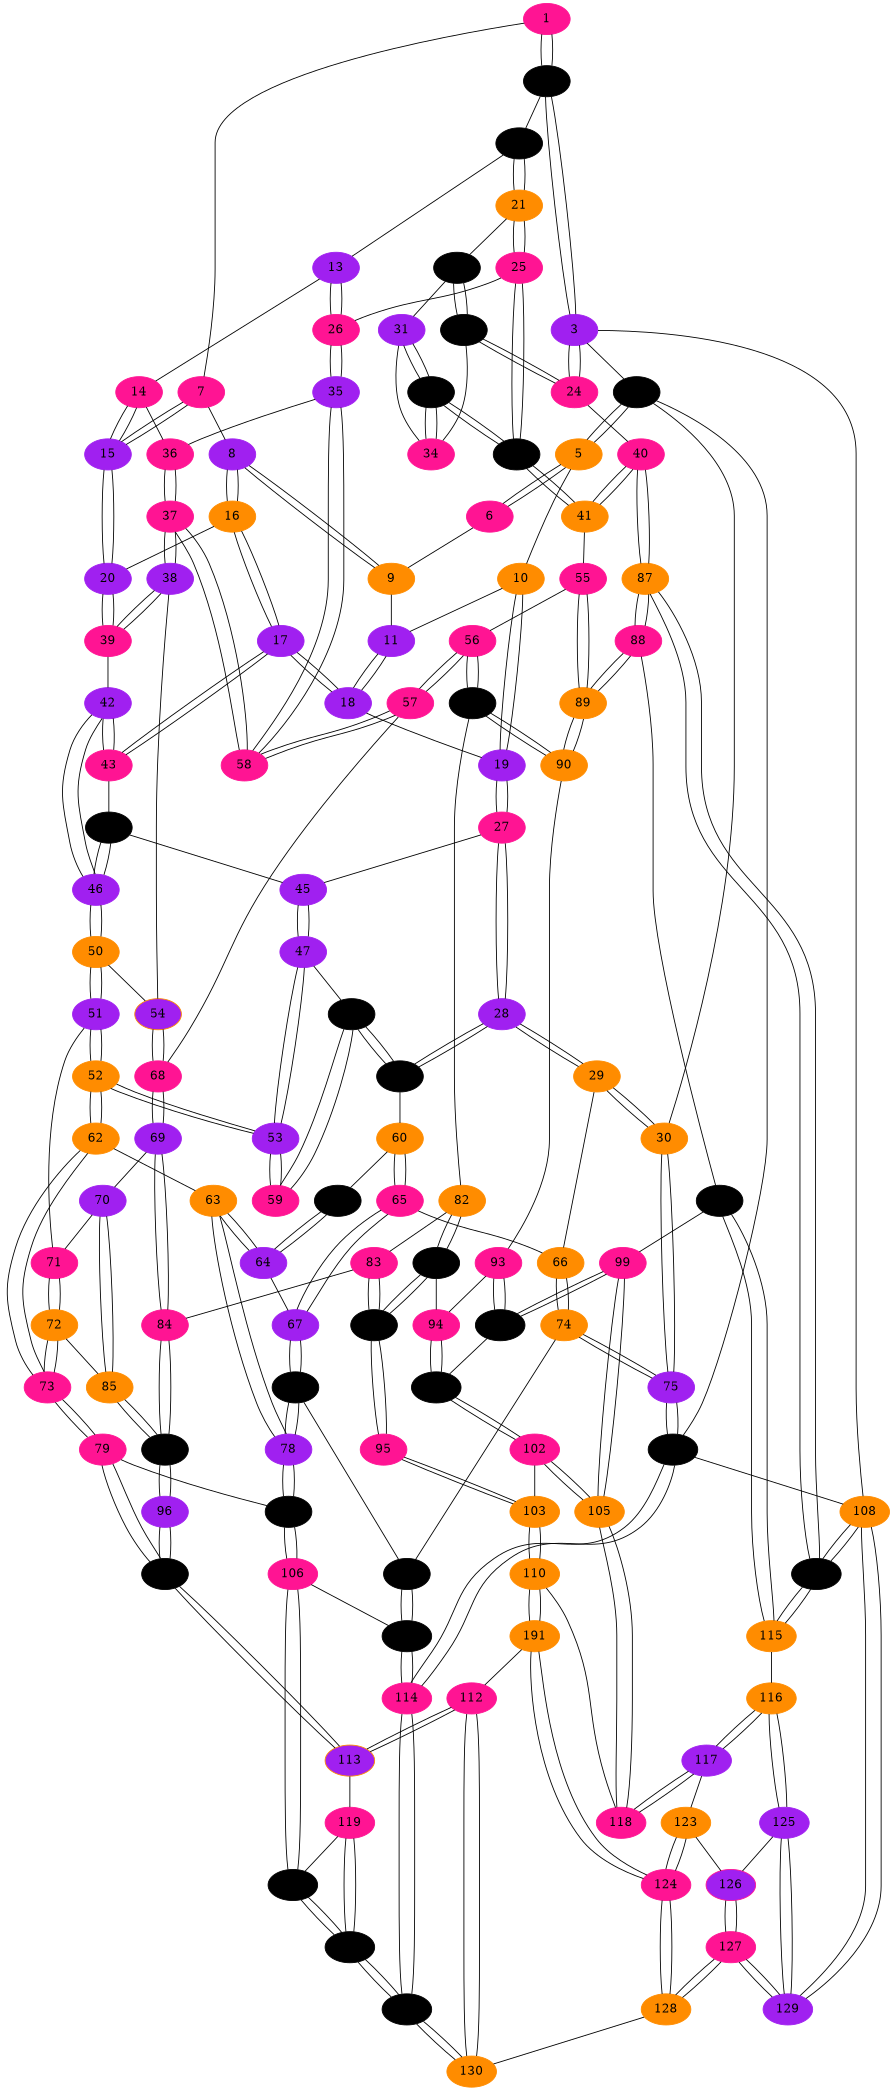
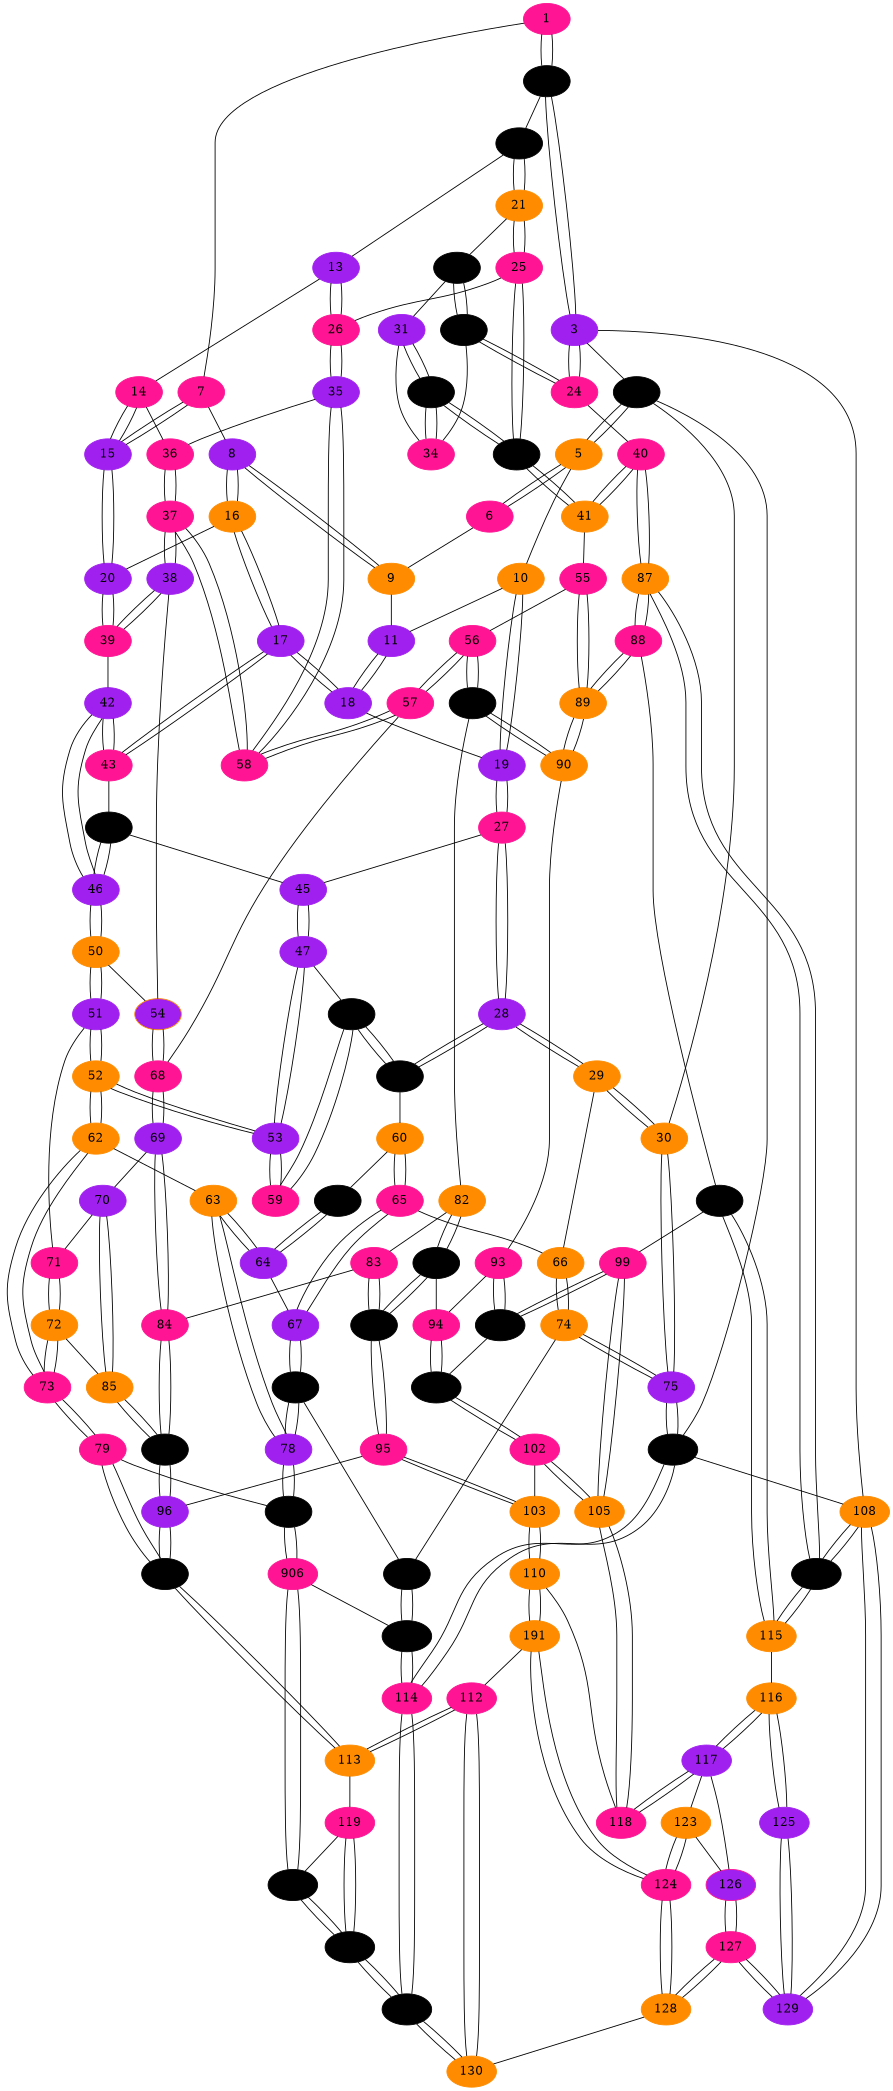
none -> (274, 1481)
(293, 1574) -> (293, 1574)
(350, 1761) -> (350, 1761)
(758, 1854) -> (722, 1822)
